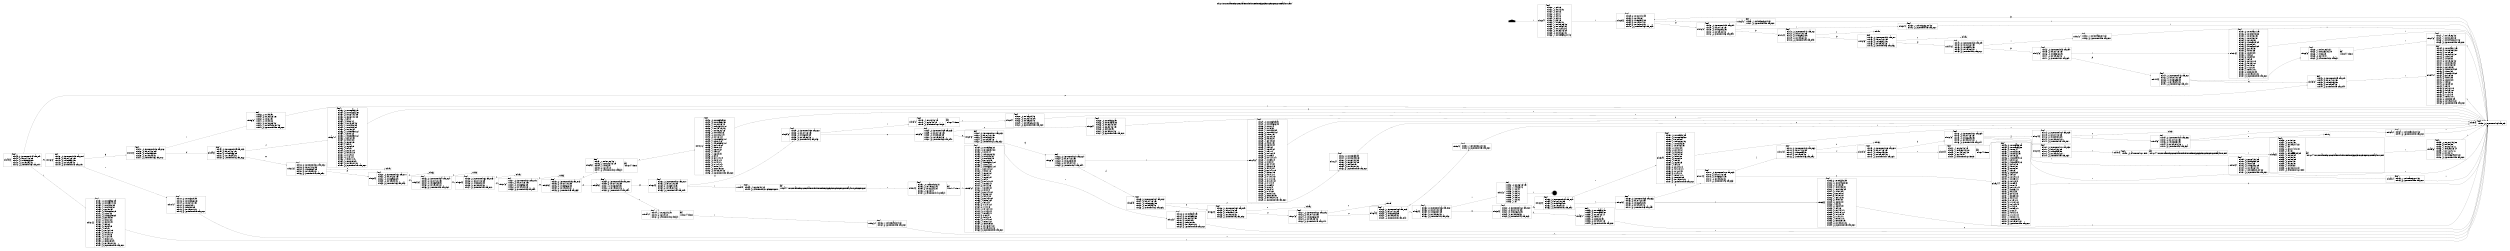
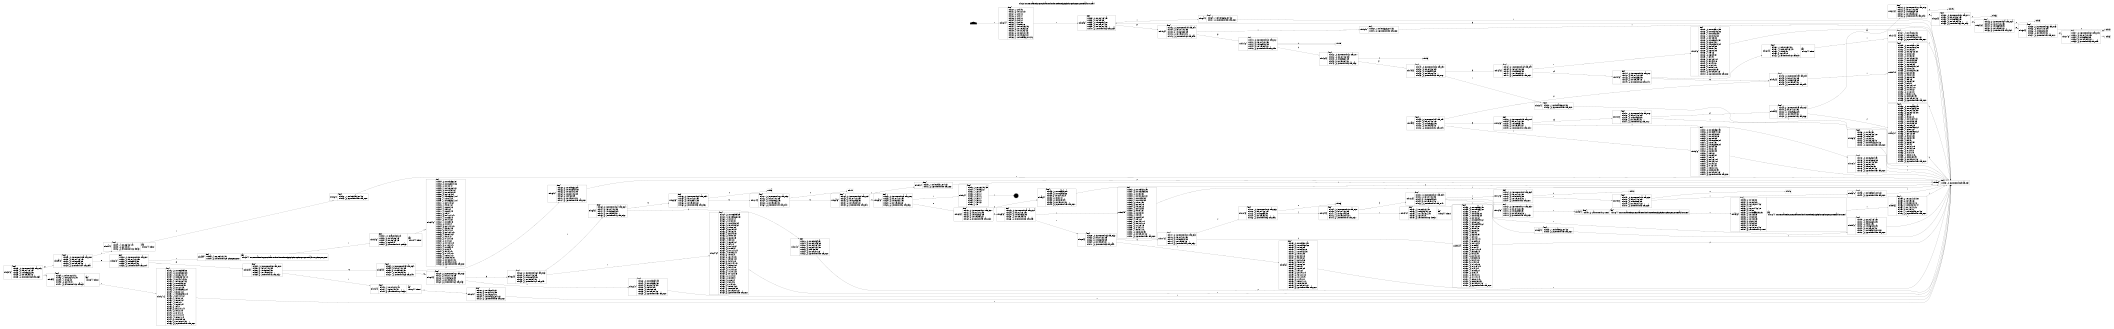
(539, 185) -> (2103, 31)
